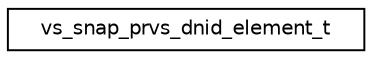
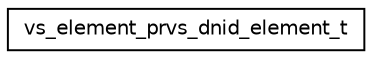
(186, 30) -> (186, 30)
